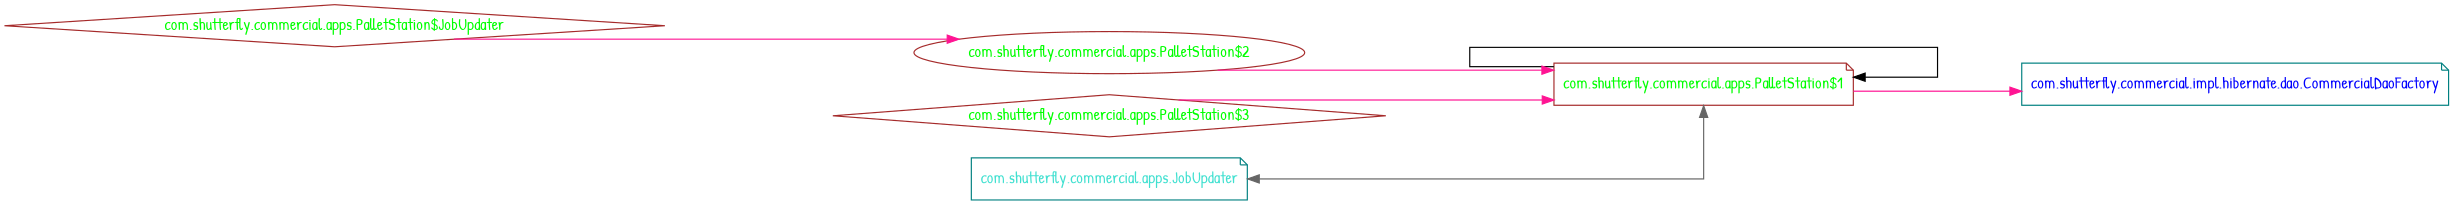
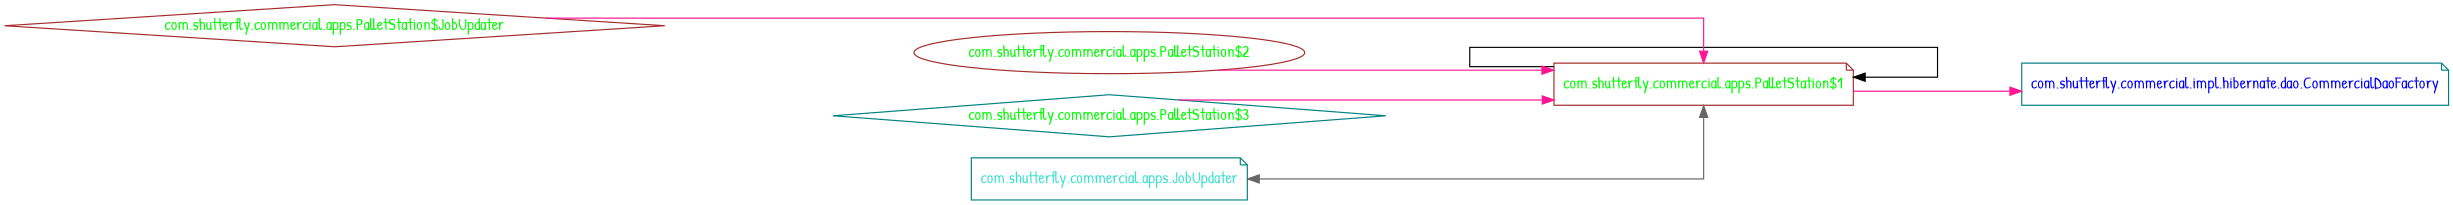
(701, 39) -> (1141, 18)
(1109, 116) -> (1109, 116)
